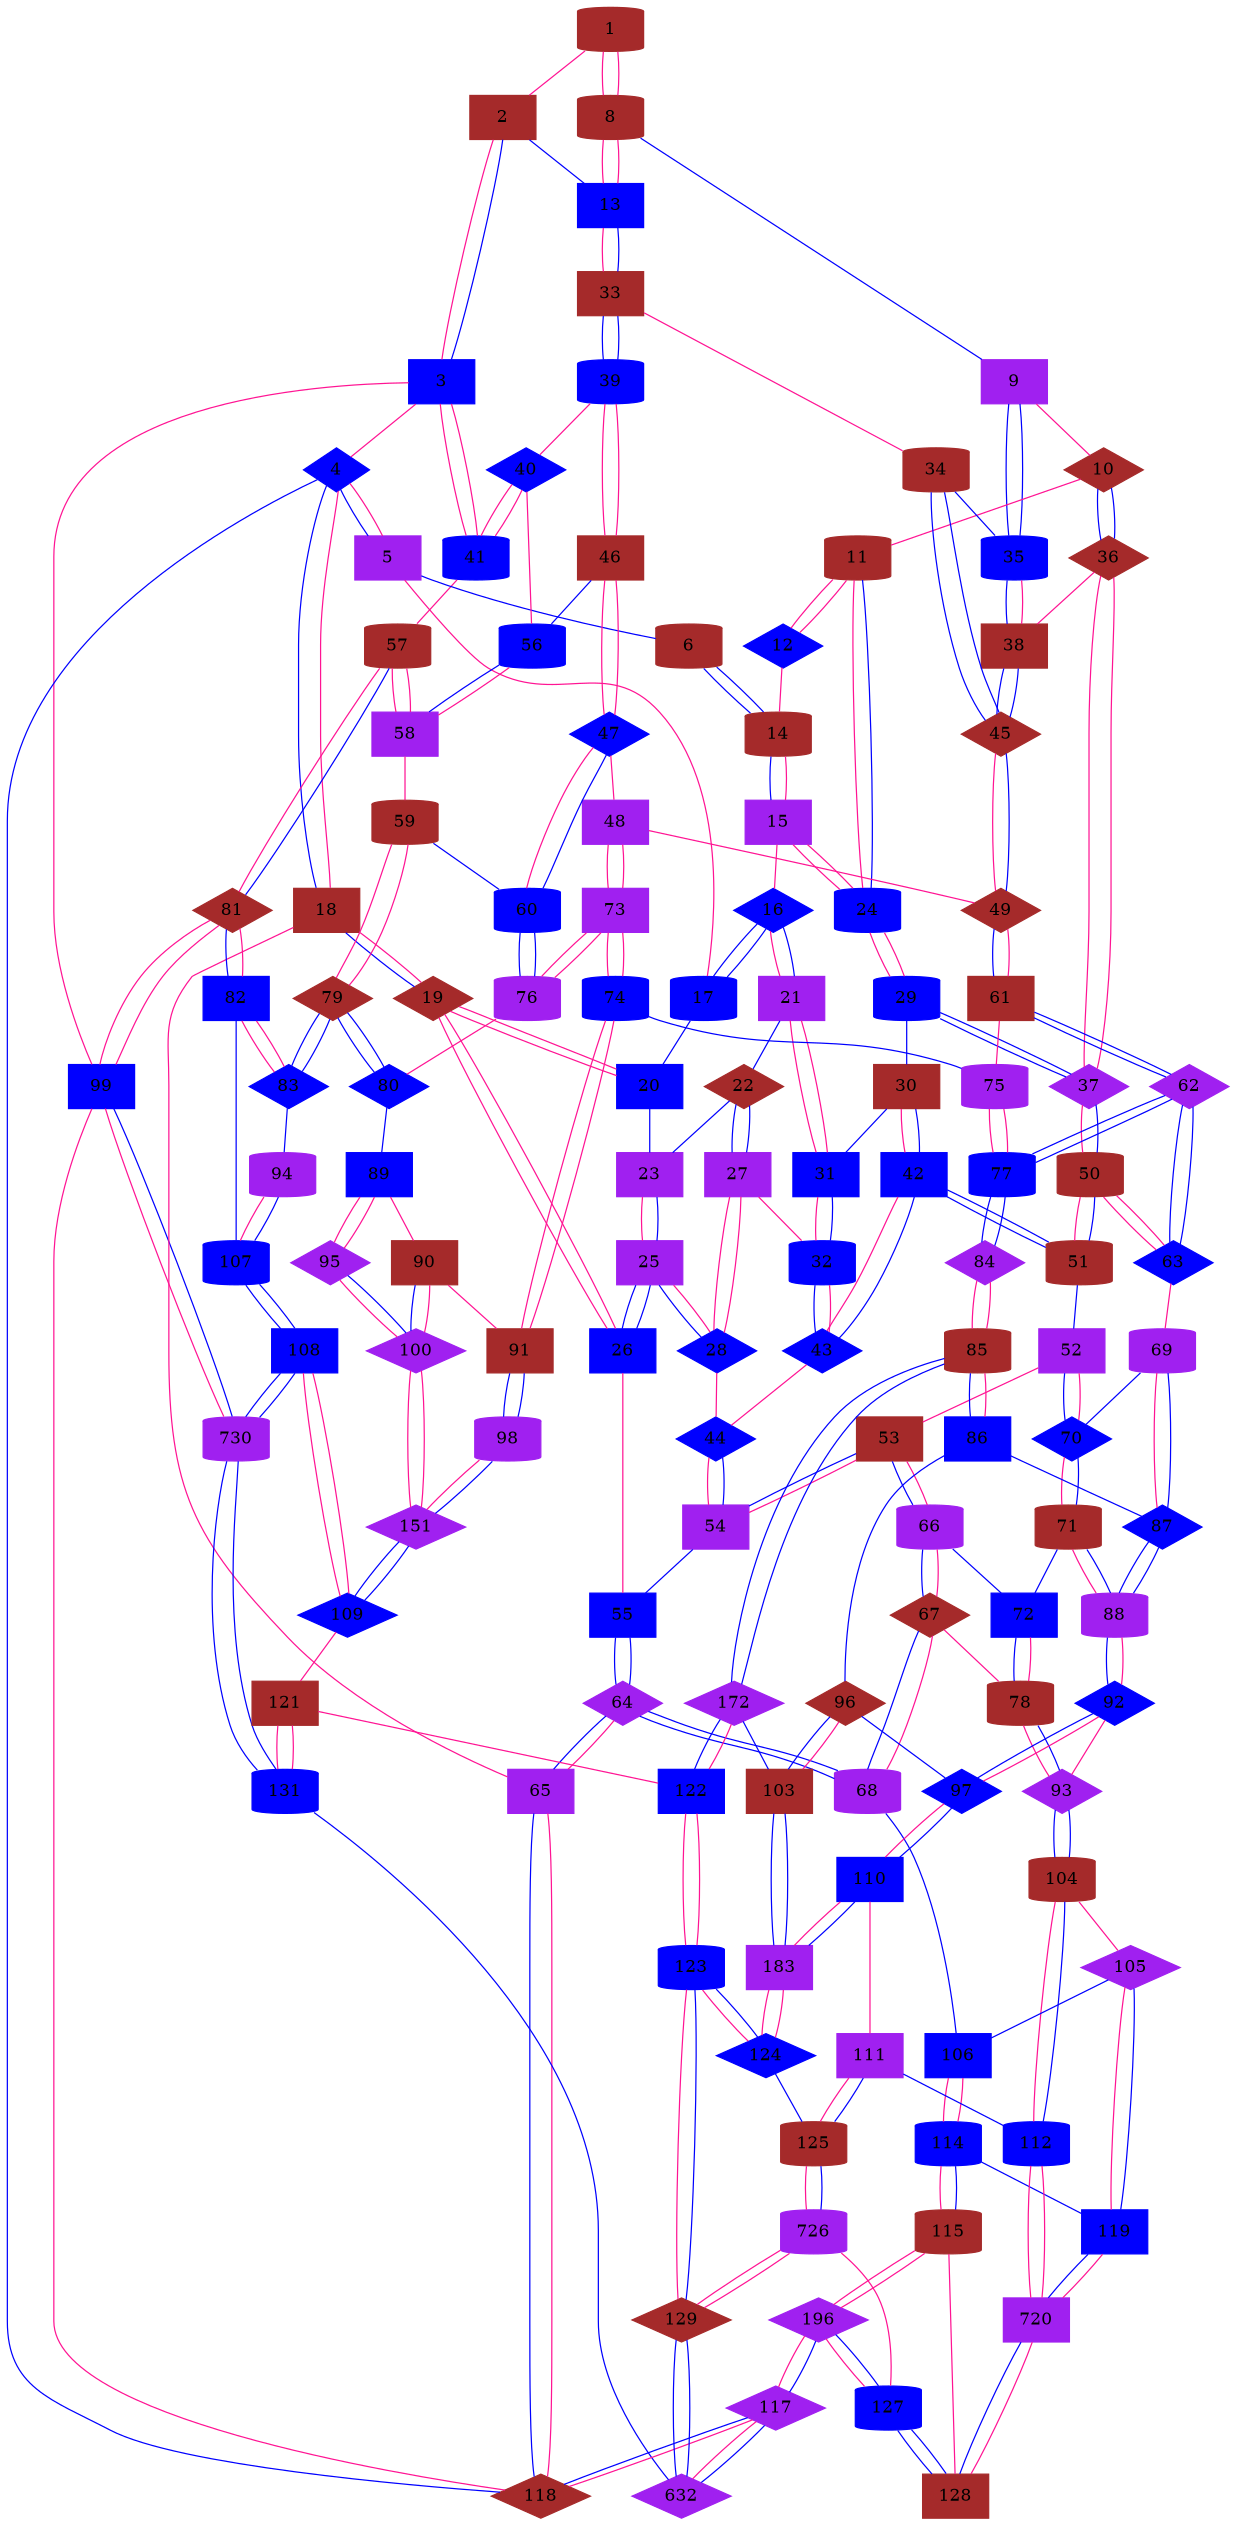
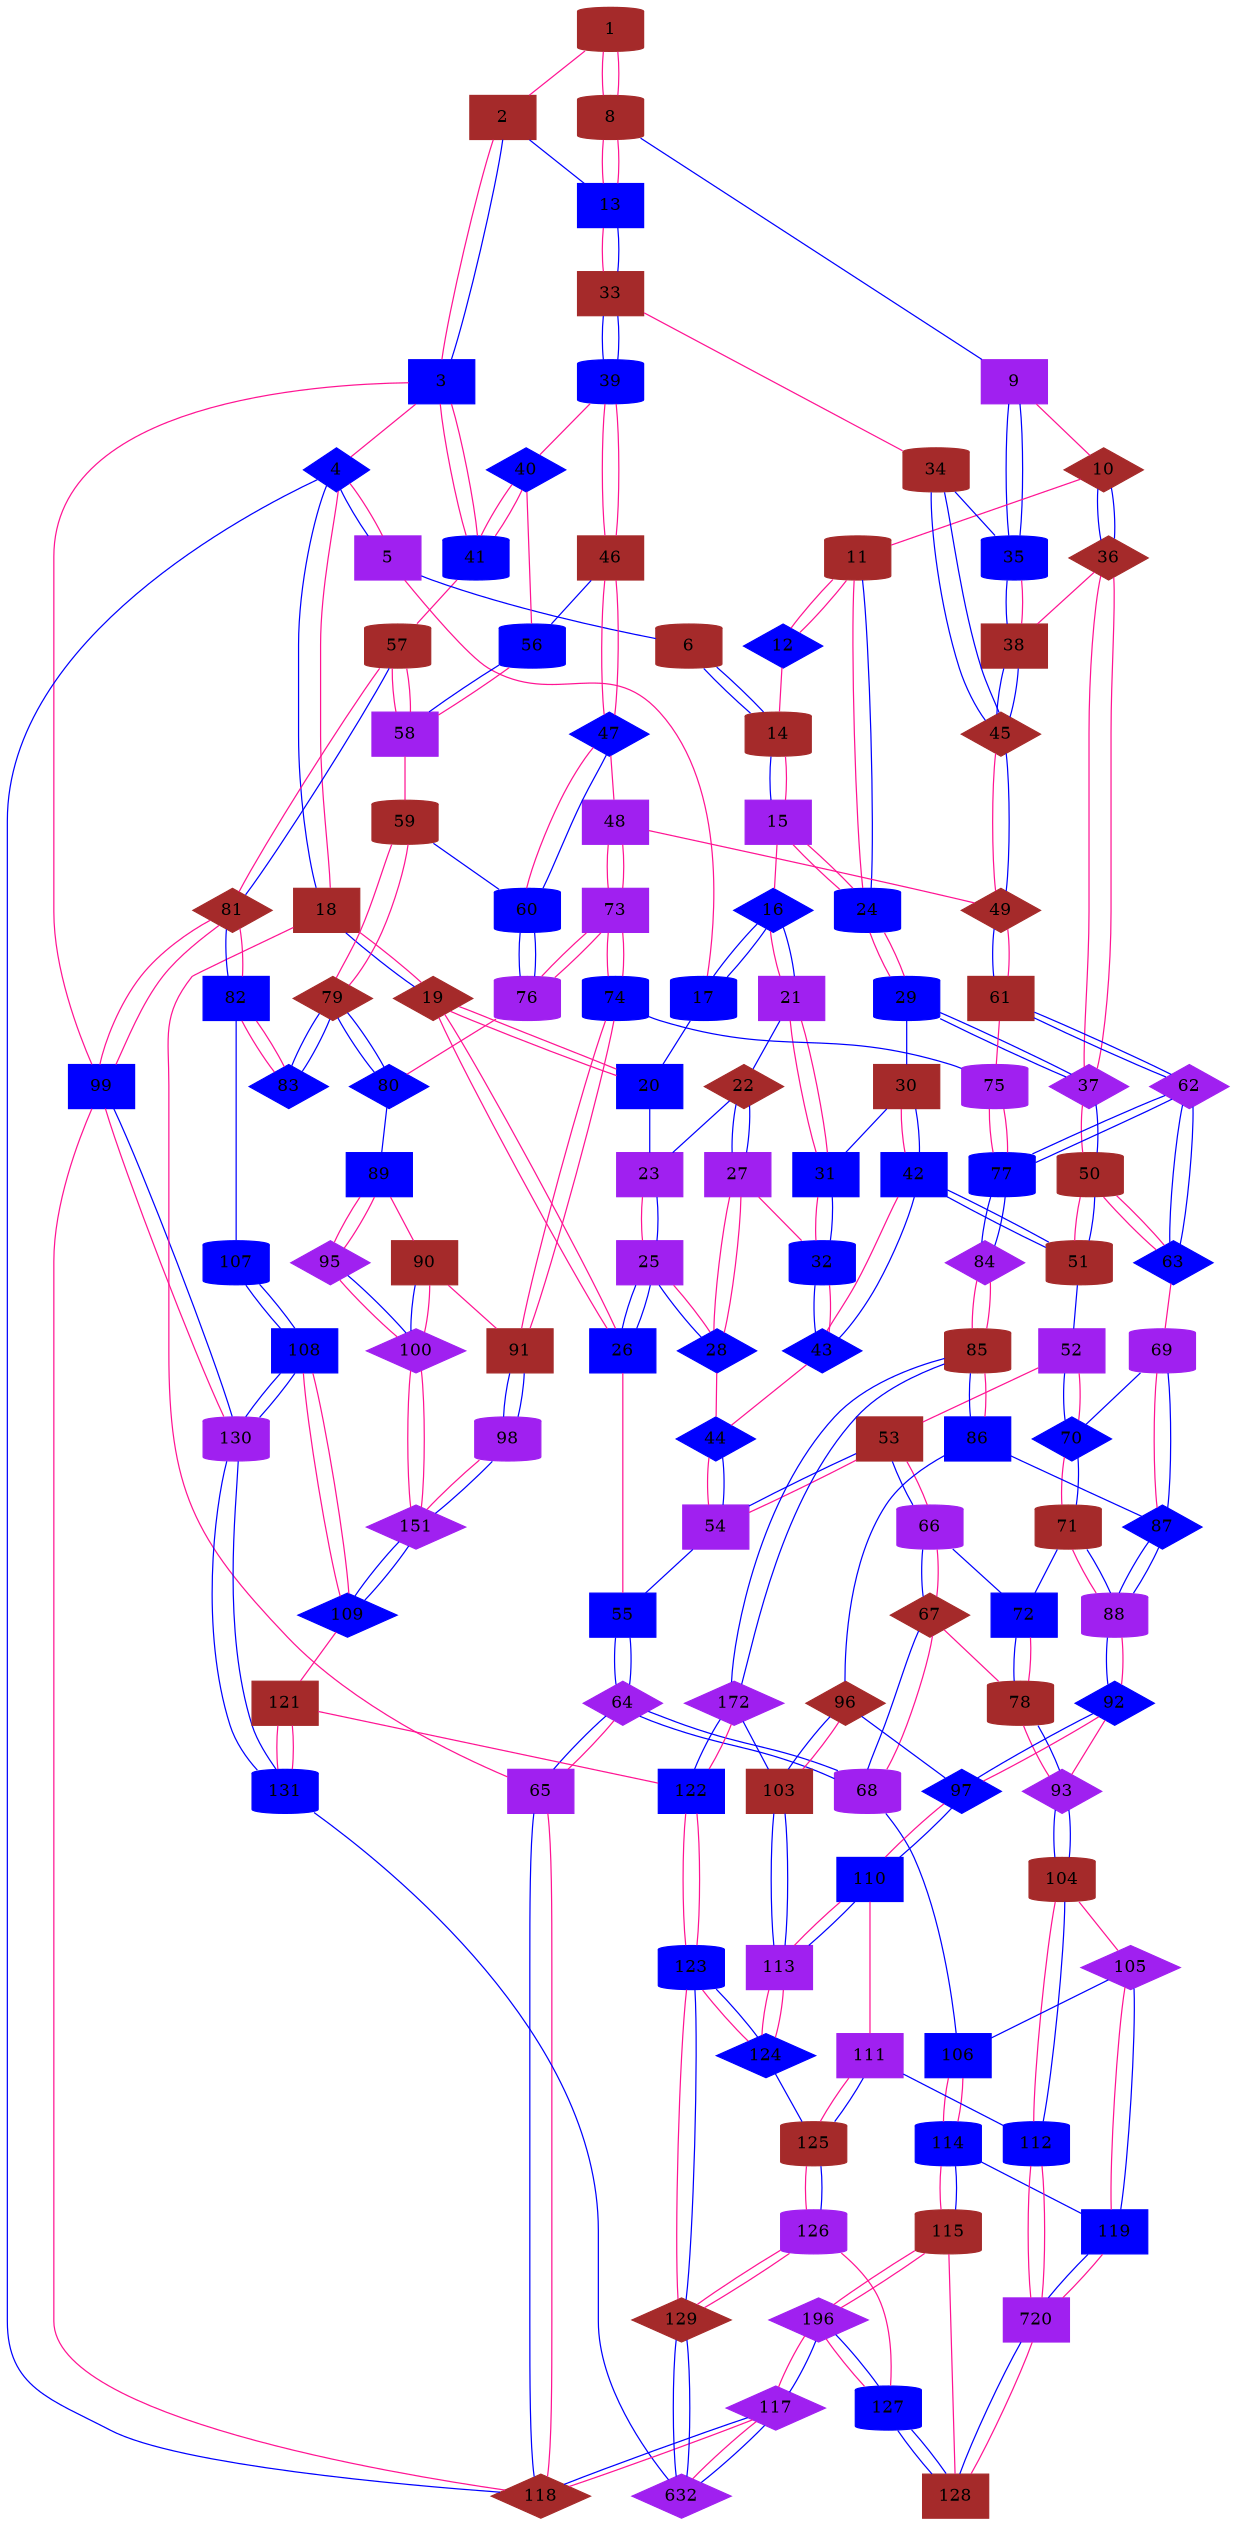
(283, 1175) -> none
(236, 1439) -> (236, 1439)
(779, 1968) -> (779, 1968)
(814, 2232) -> (814, 2232)
